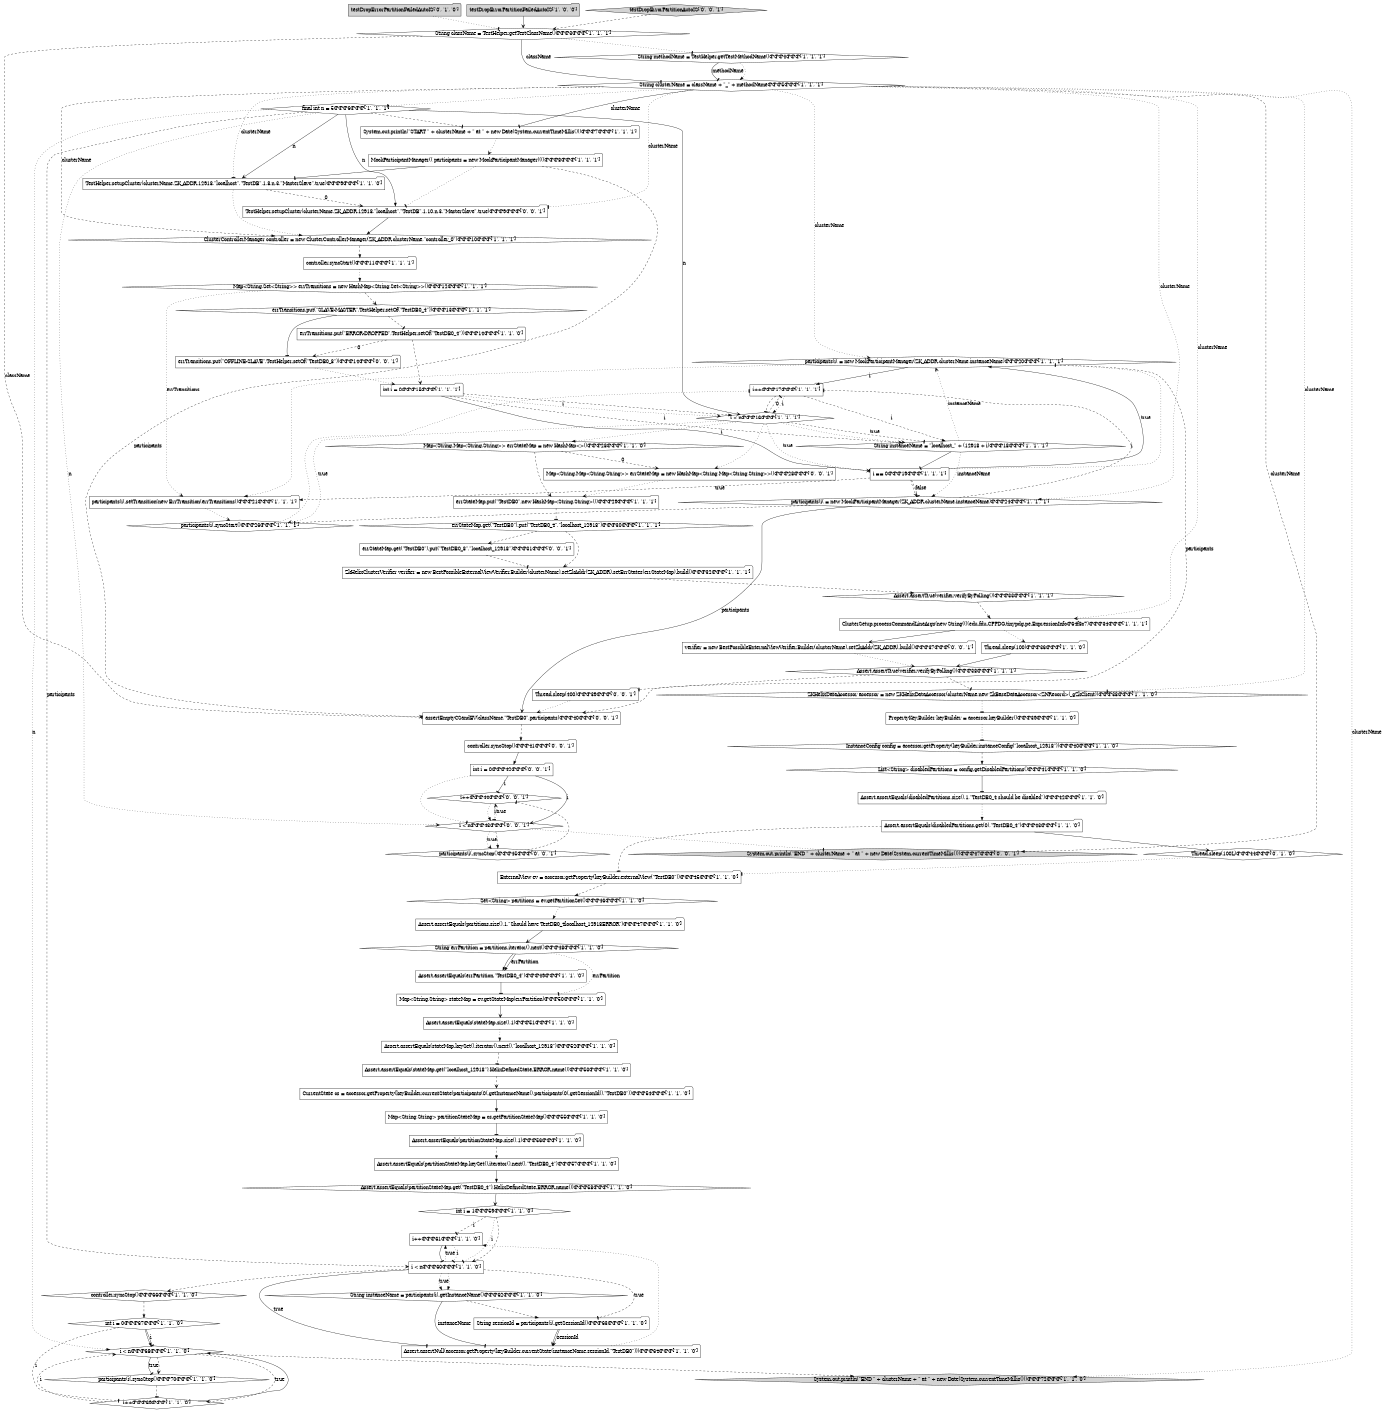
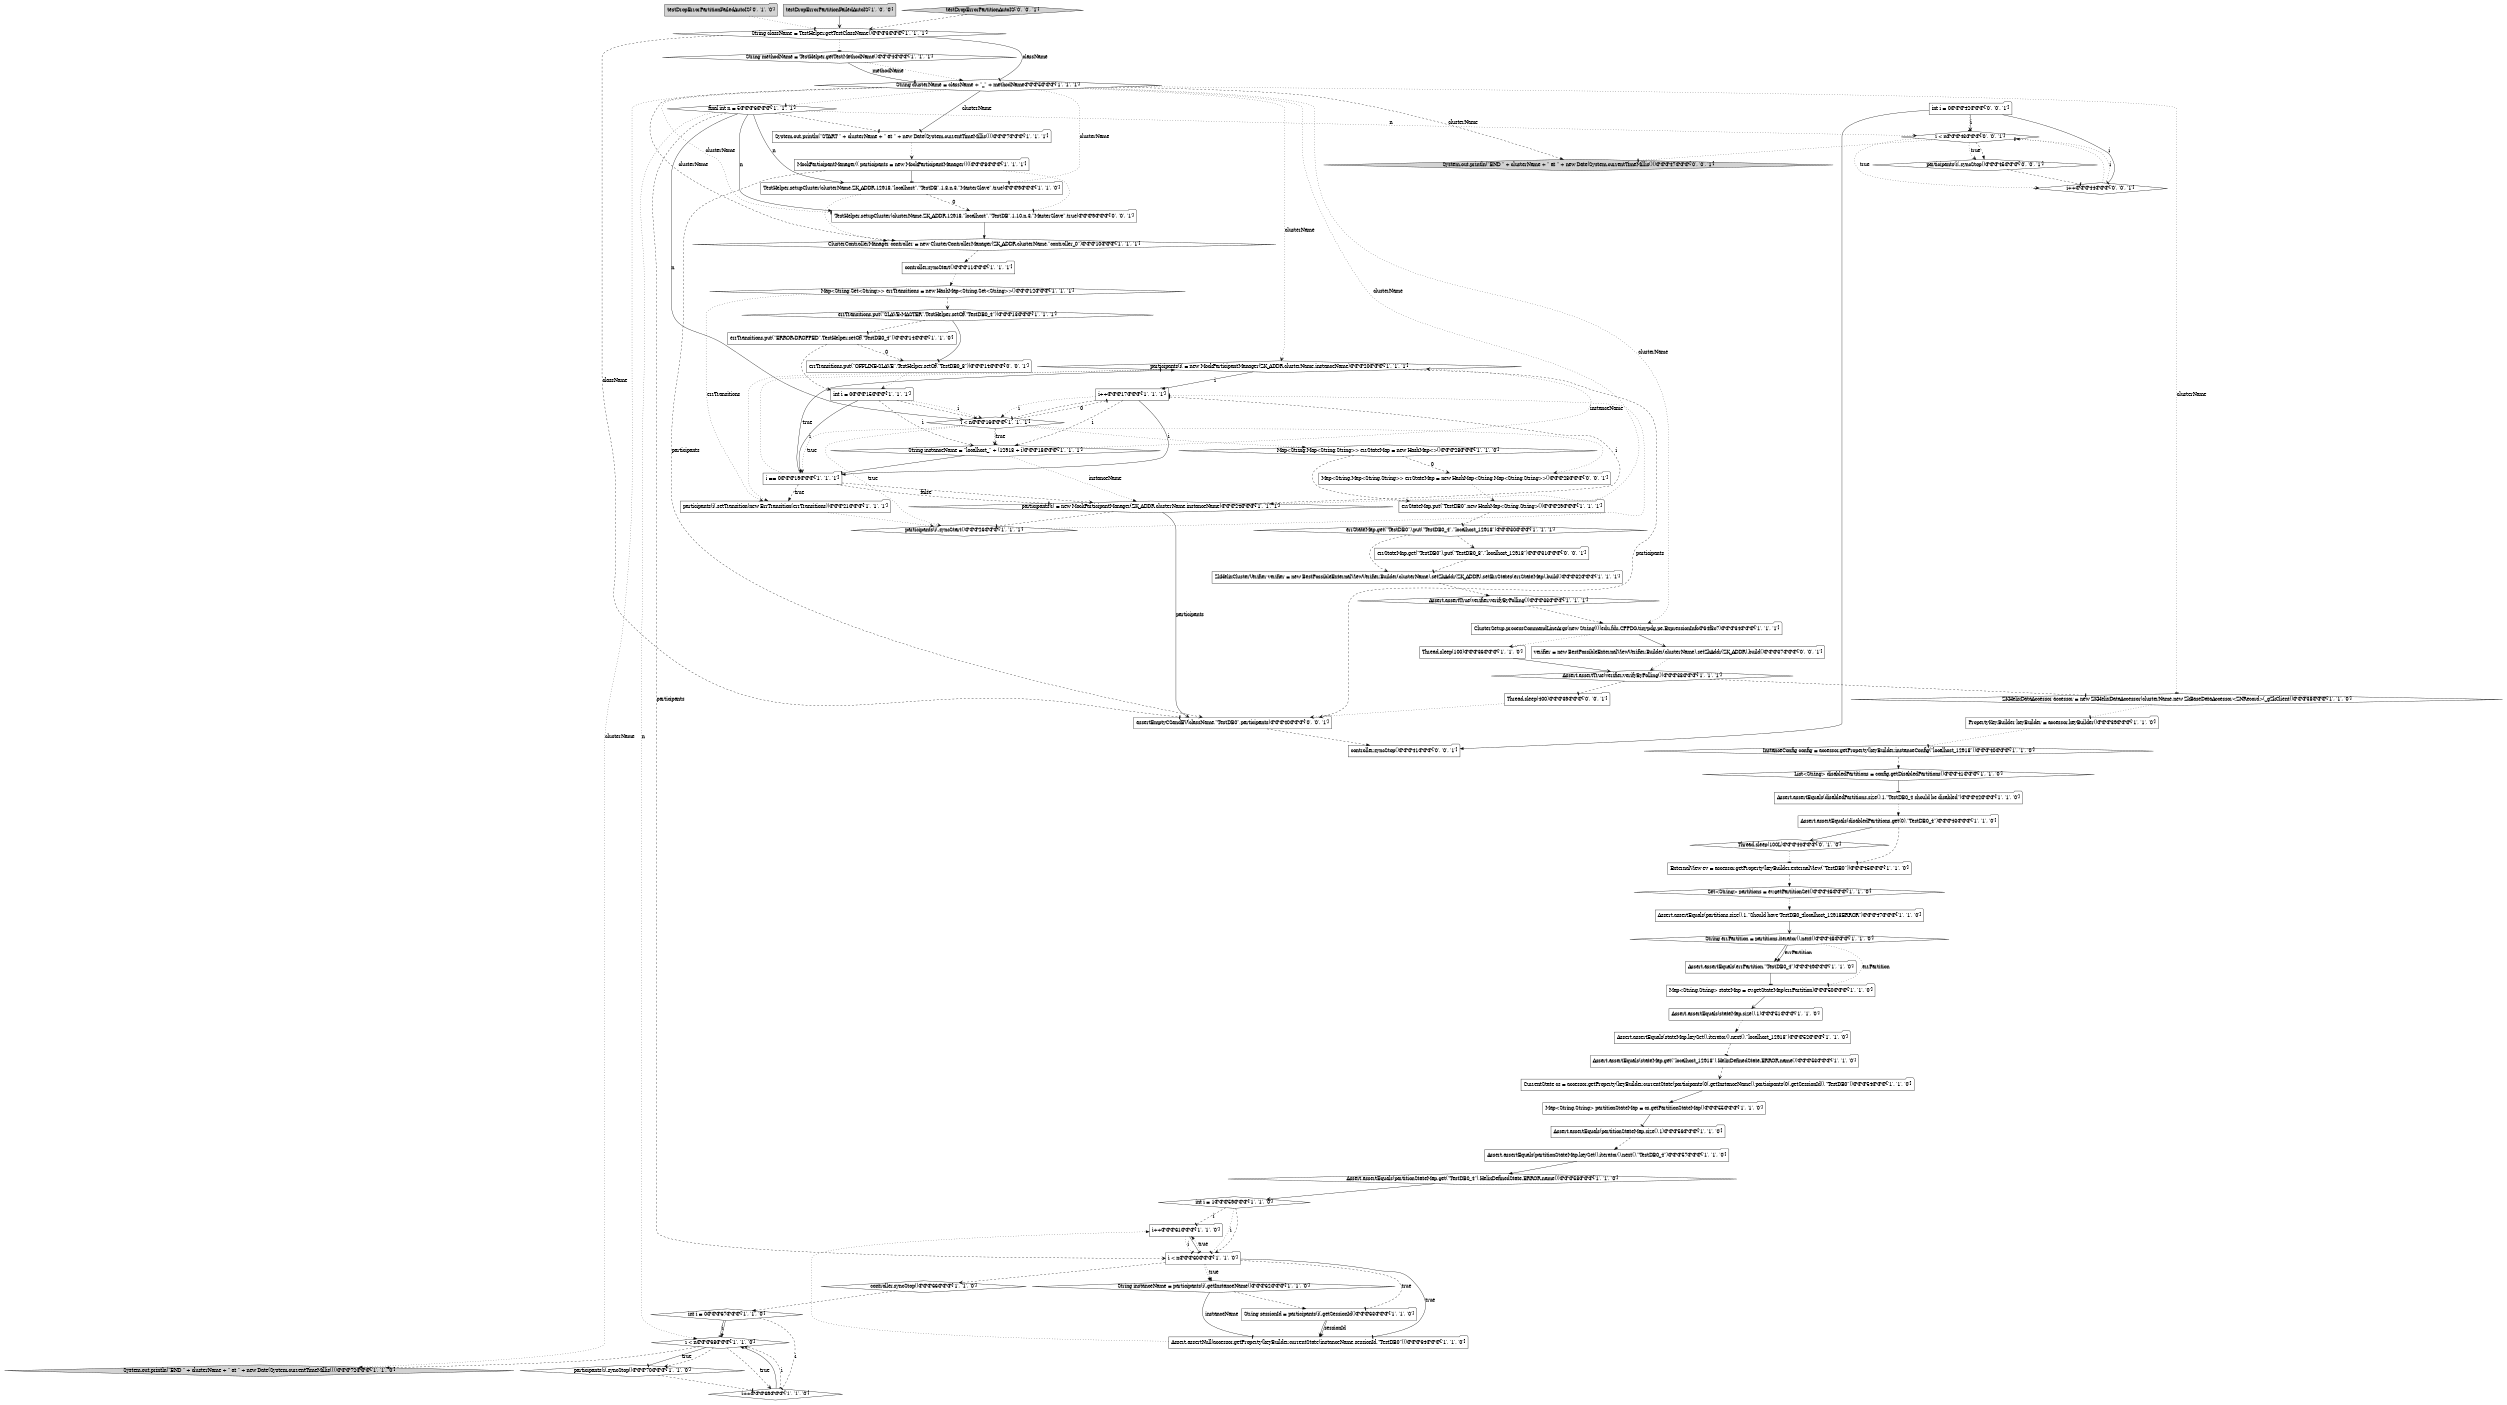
(656, 429) -> (817, 427)
none -> (1048, 468)
(517, 757) -> (1842, 572)
